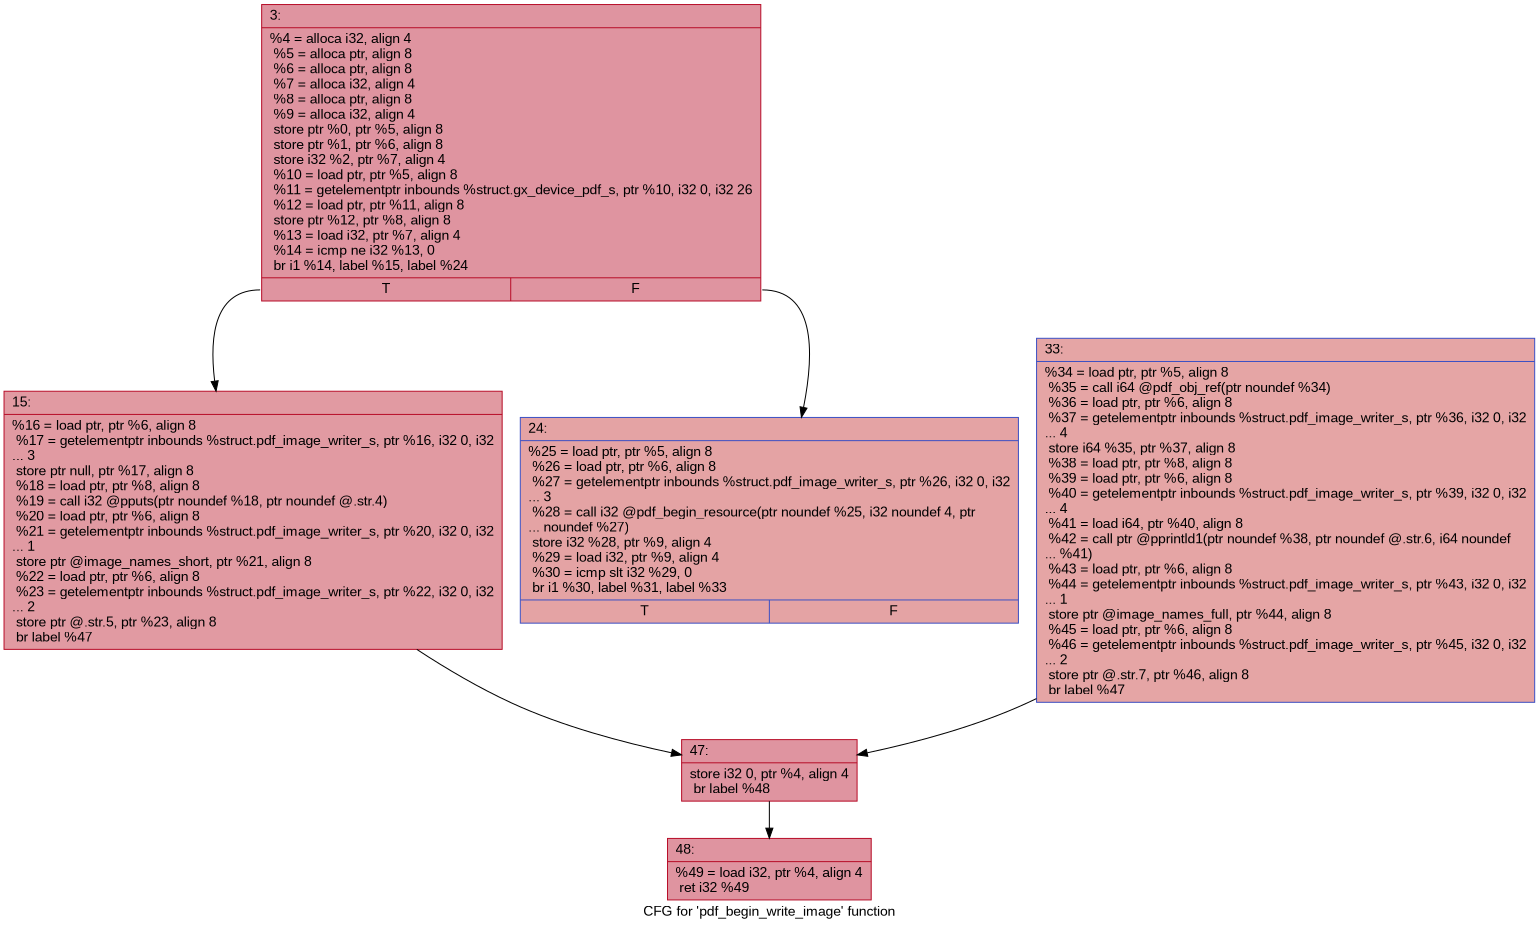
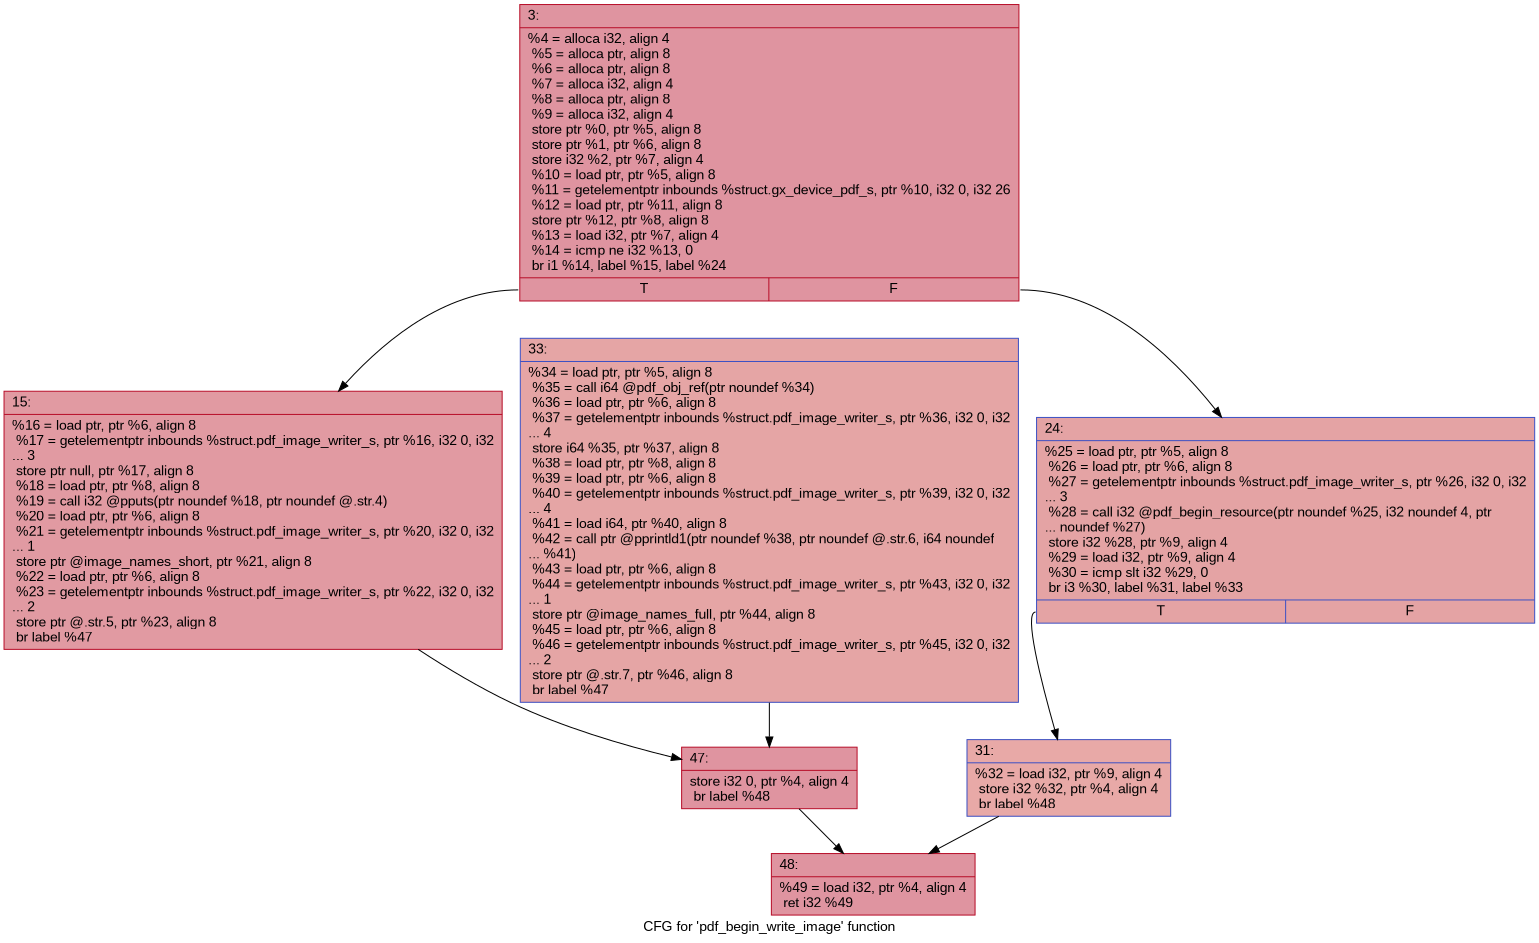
(628, 588) -> (1144, 588)
none -> (1069, 778)
